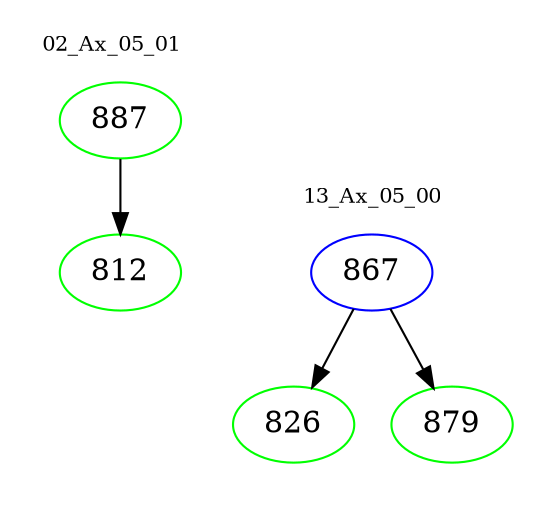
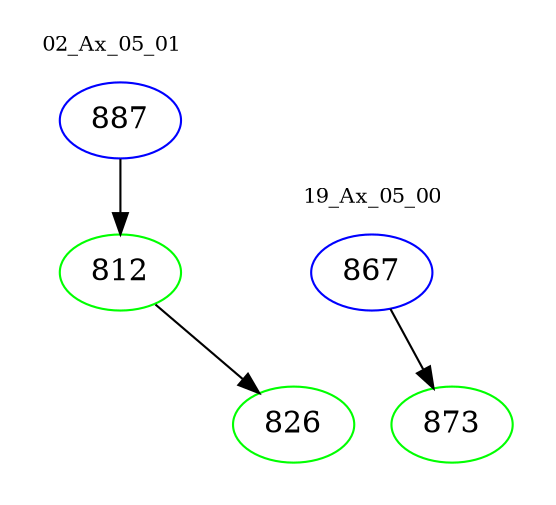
(120, 120) -> (120, 120)
(373, 198) -> (373, 198)
(338, 339) -> (199, 342)
(452, 425) -> (452, 425)
